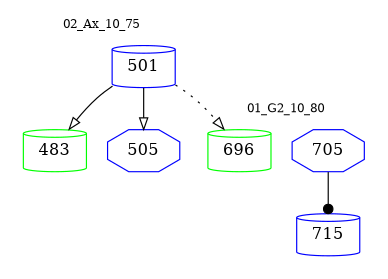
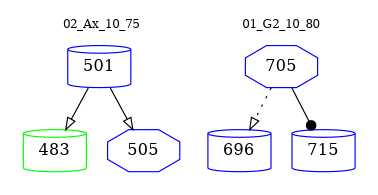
(206, 109) -> (263, 103)
(239, 151) -> (239, 151)
